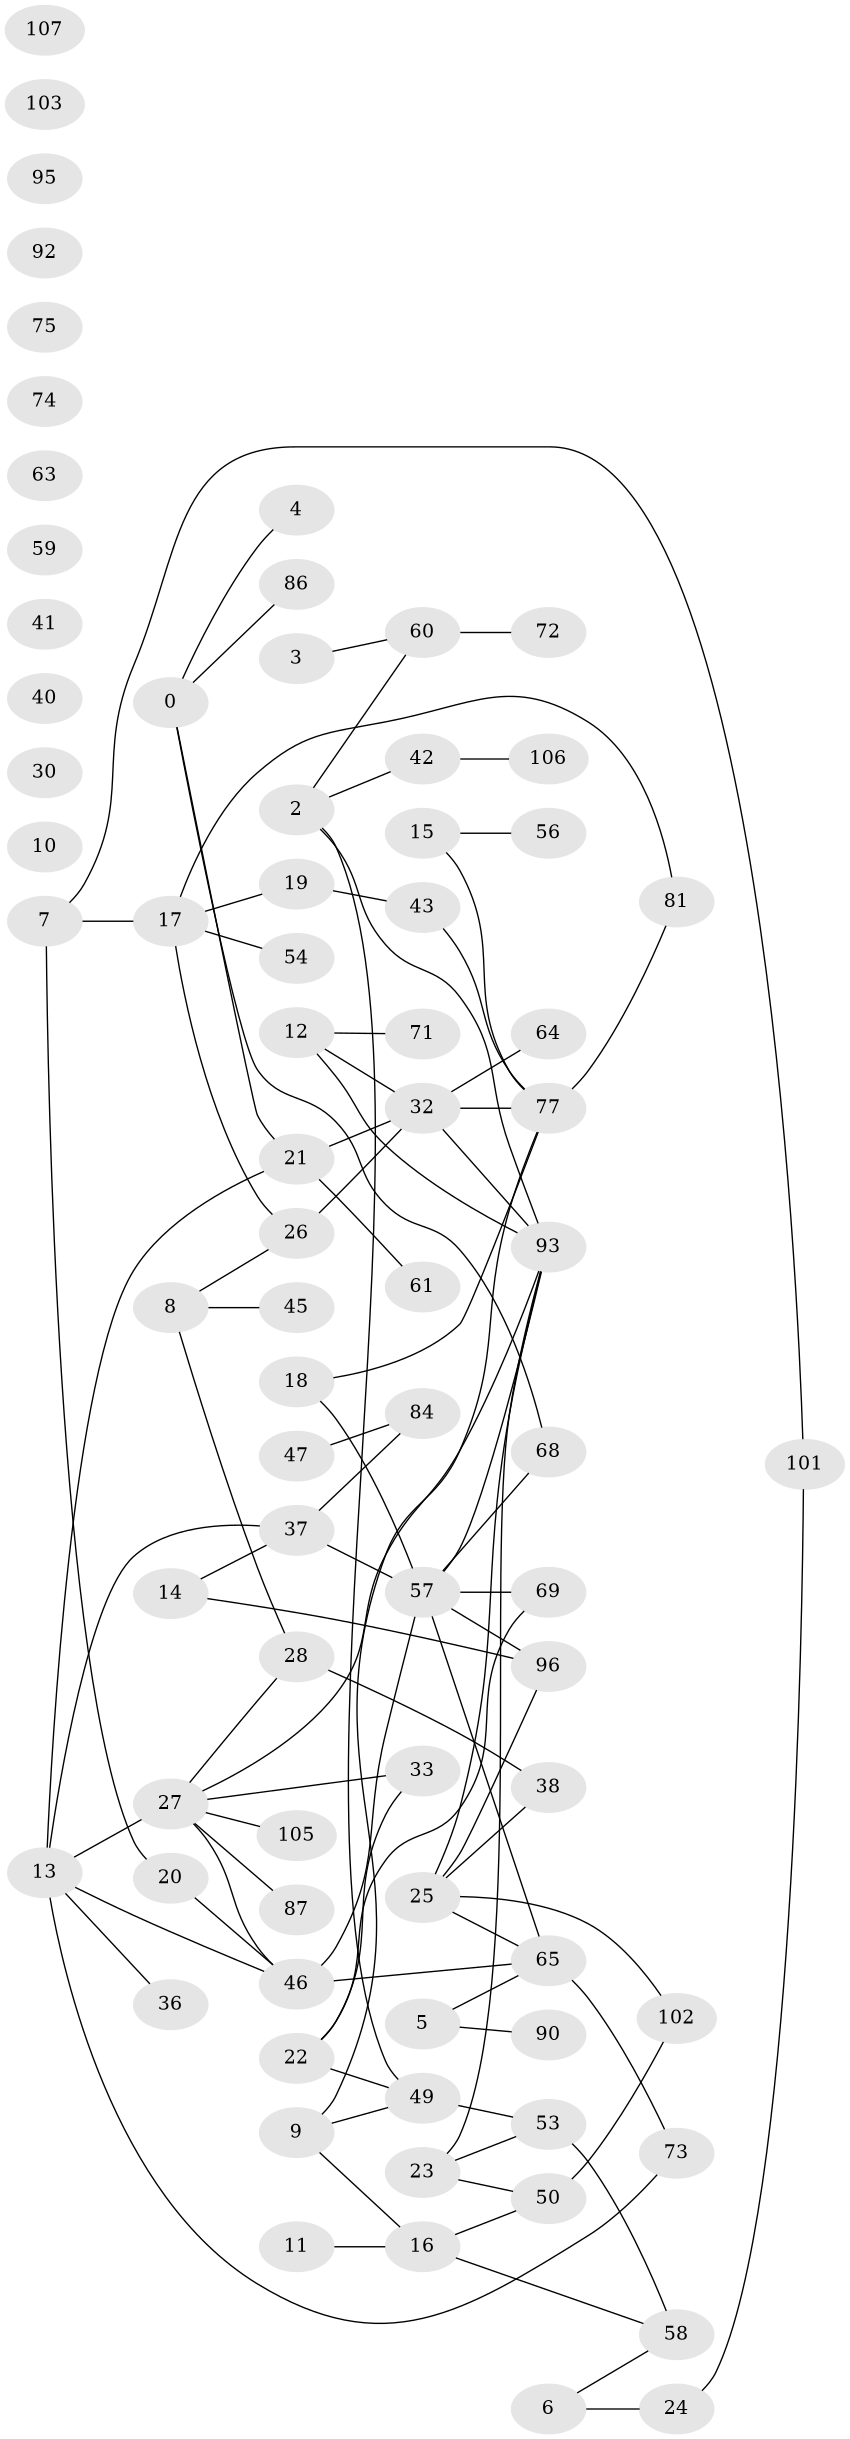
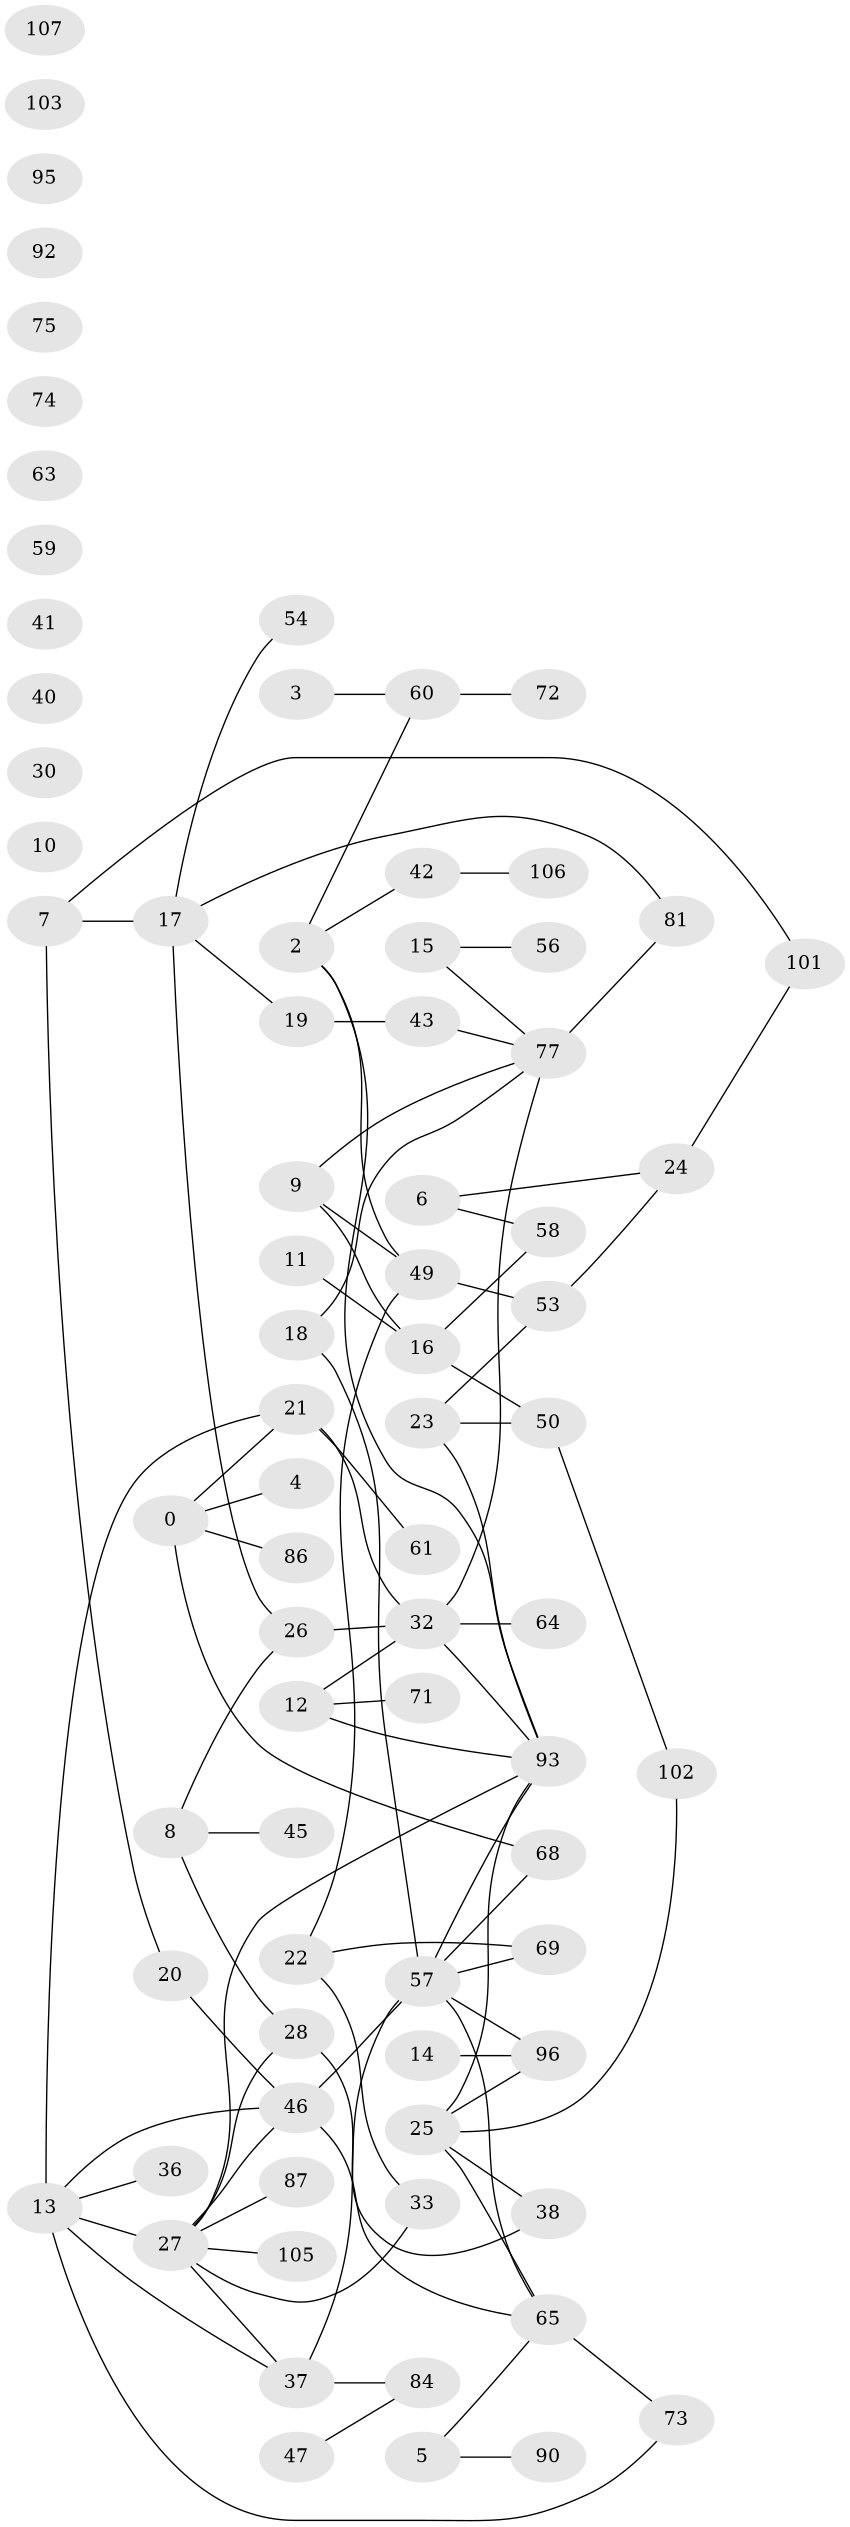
(234, 1562) -> (234, 2314)
(626, 2223) -> (615, 1239)
